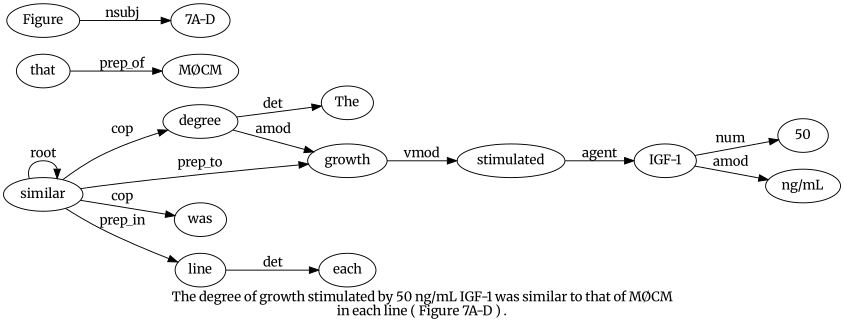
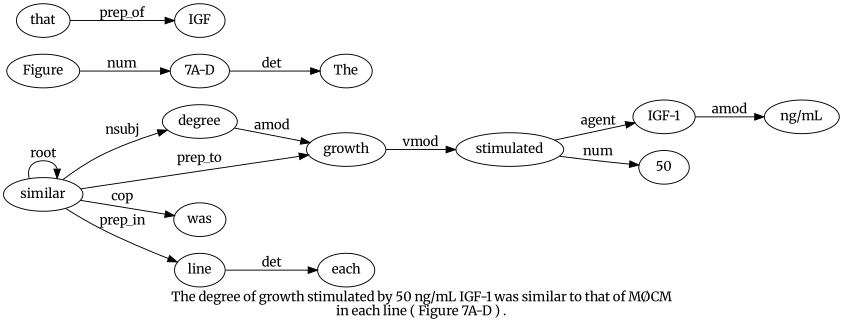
(122, 14) -> (122, 64)
(200, 71) -> (200, 21)
(274, 112) -> (270, 71)
(122, 129) -> (122, 130)
(732, 149) -> (595, 160)
